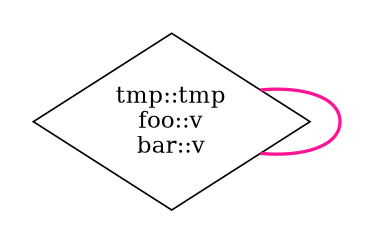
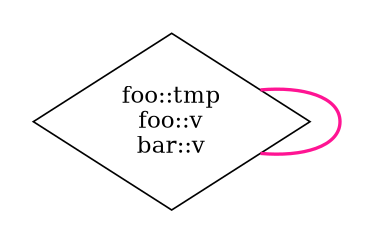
(172, 122) -> (172, 122)
